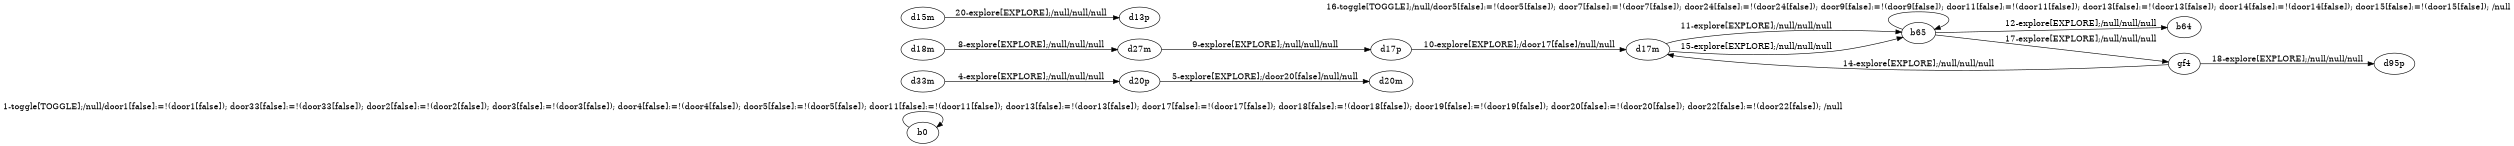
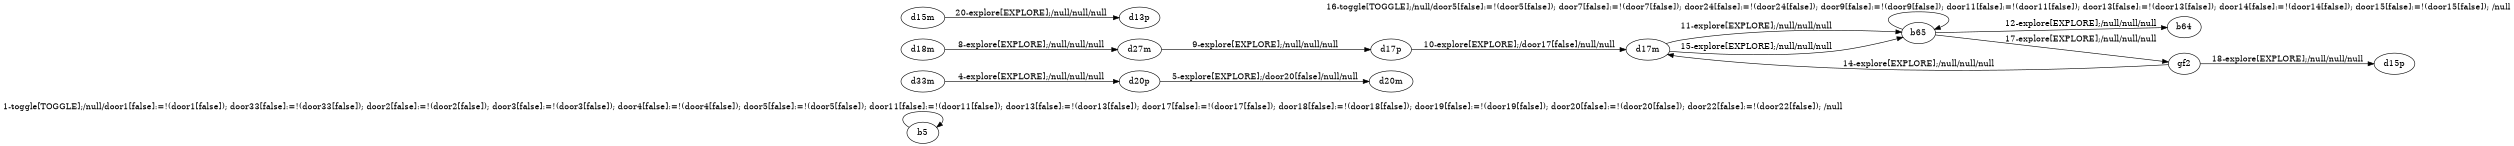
(2184, 64) -> (2184, 64)
(2394, 64) -> (2394, 64)
(923, 133) -> (923, 133)
